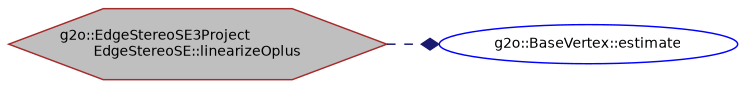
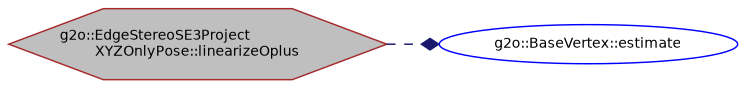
(198, 44) -> (198, 44)
